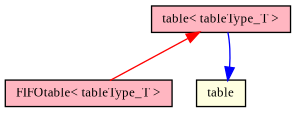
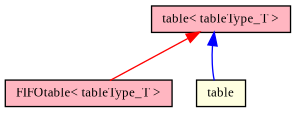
(230, 50) -> (212, 63)
